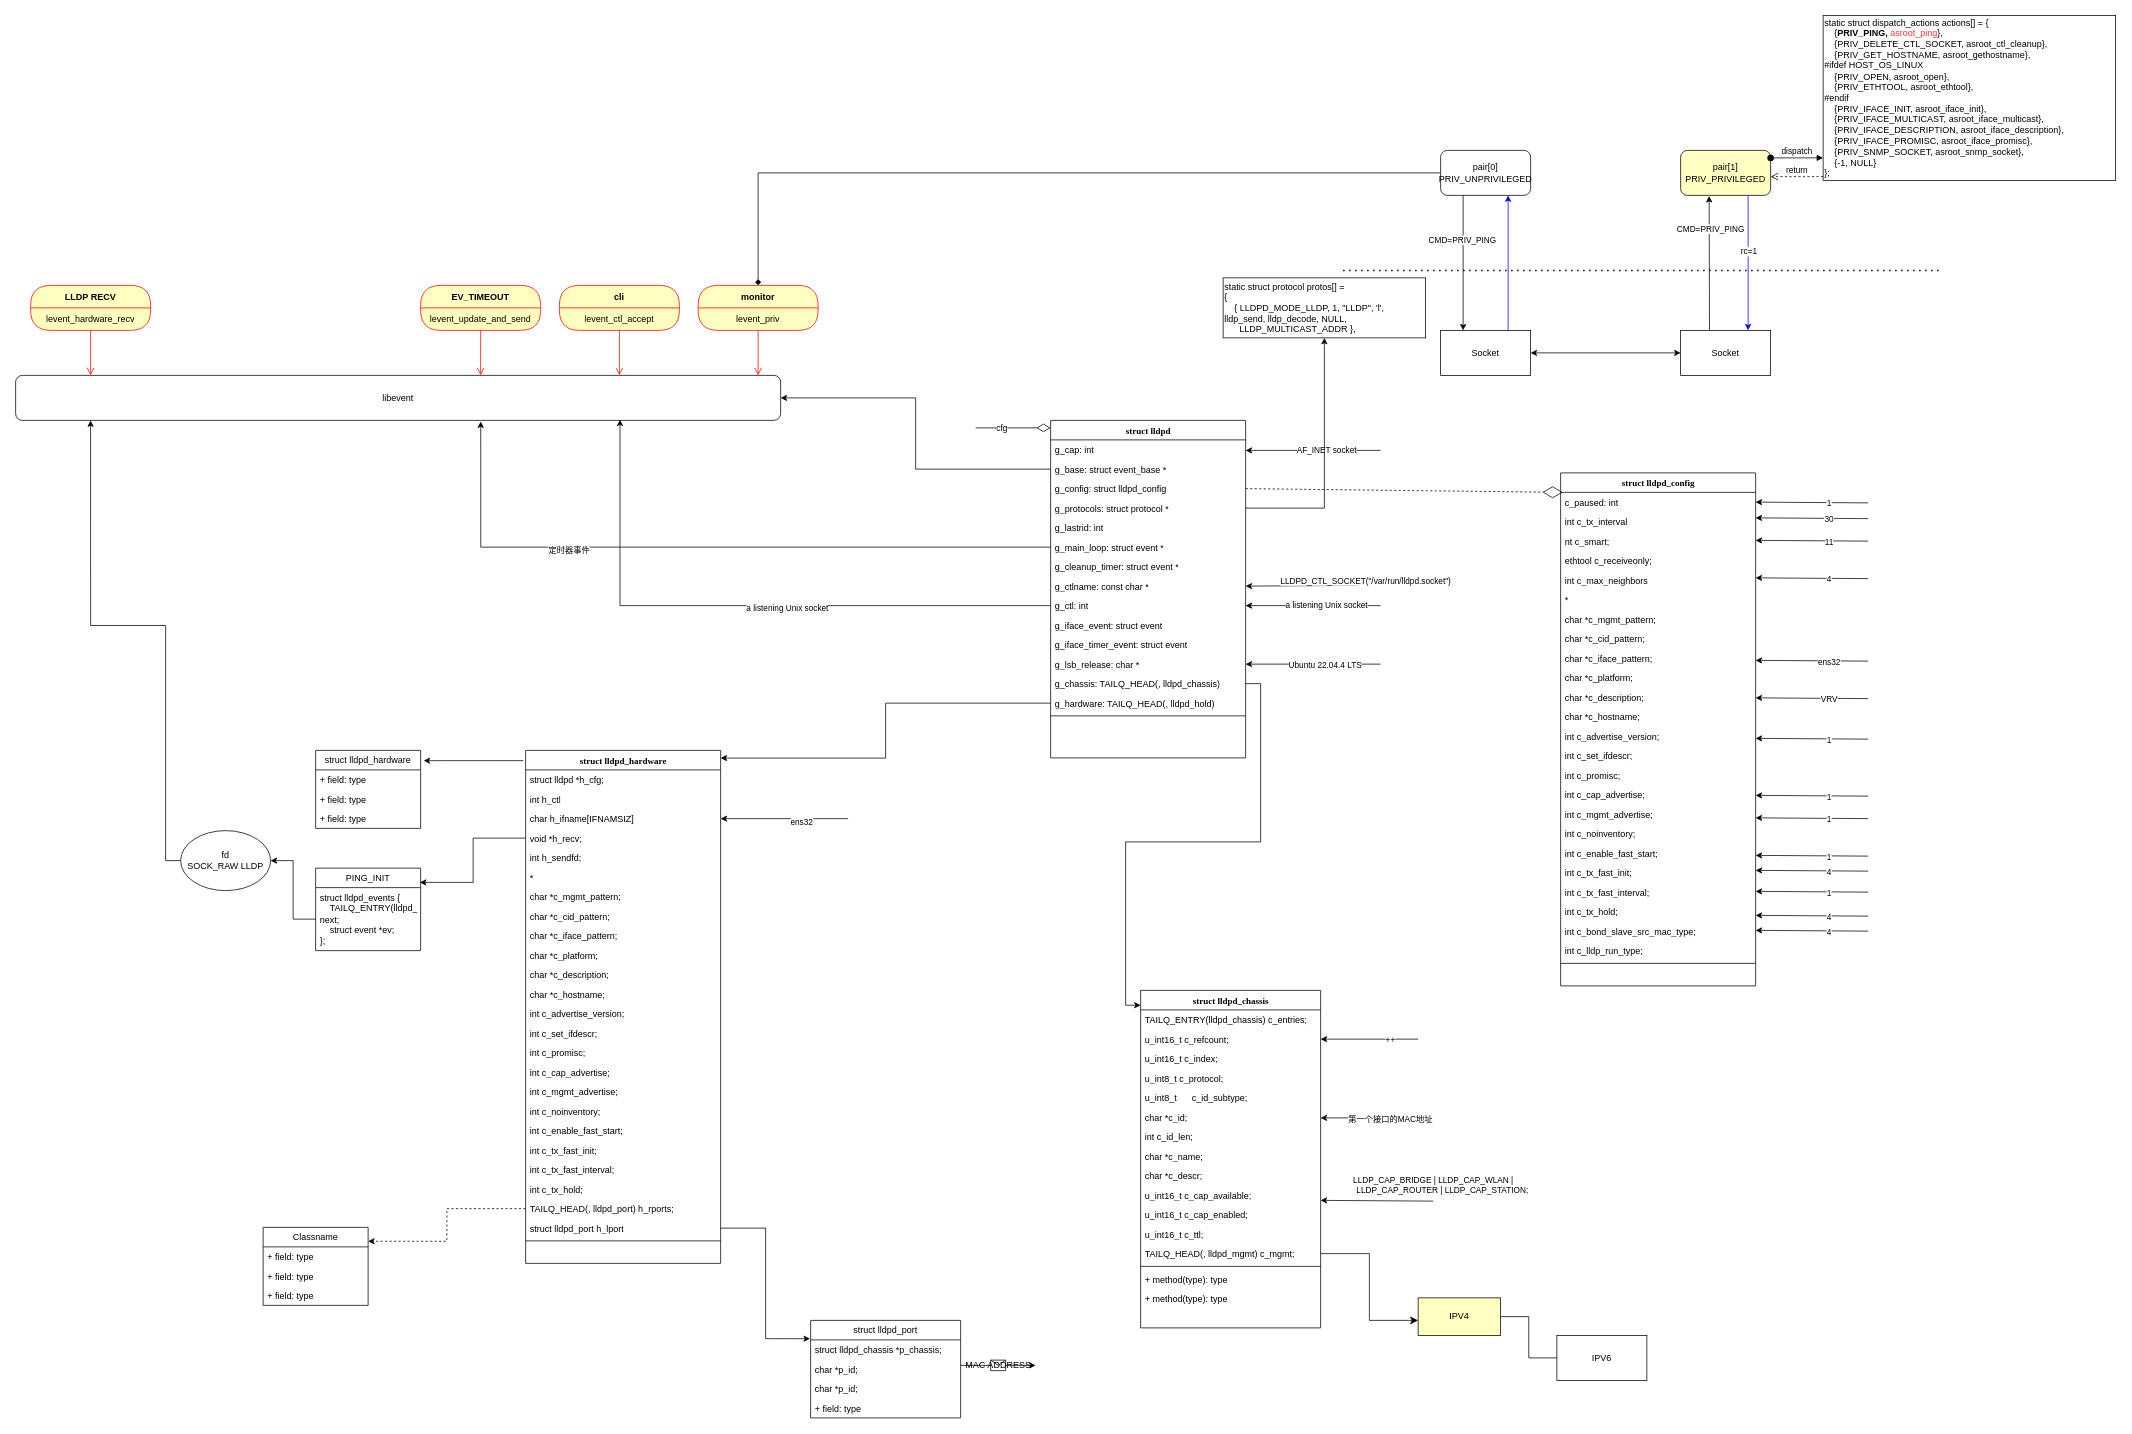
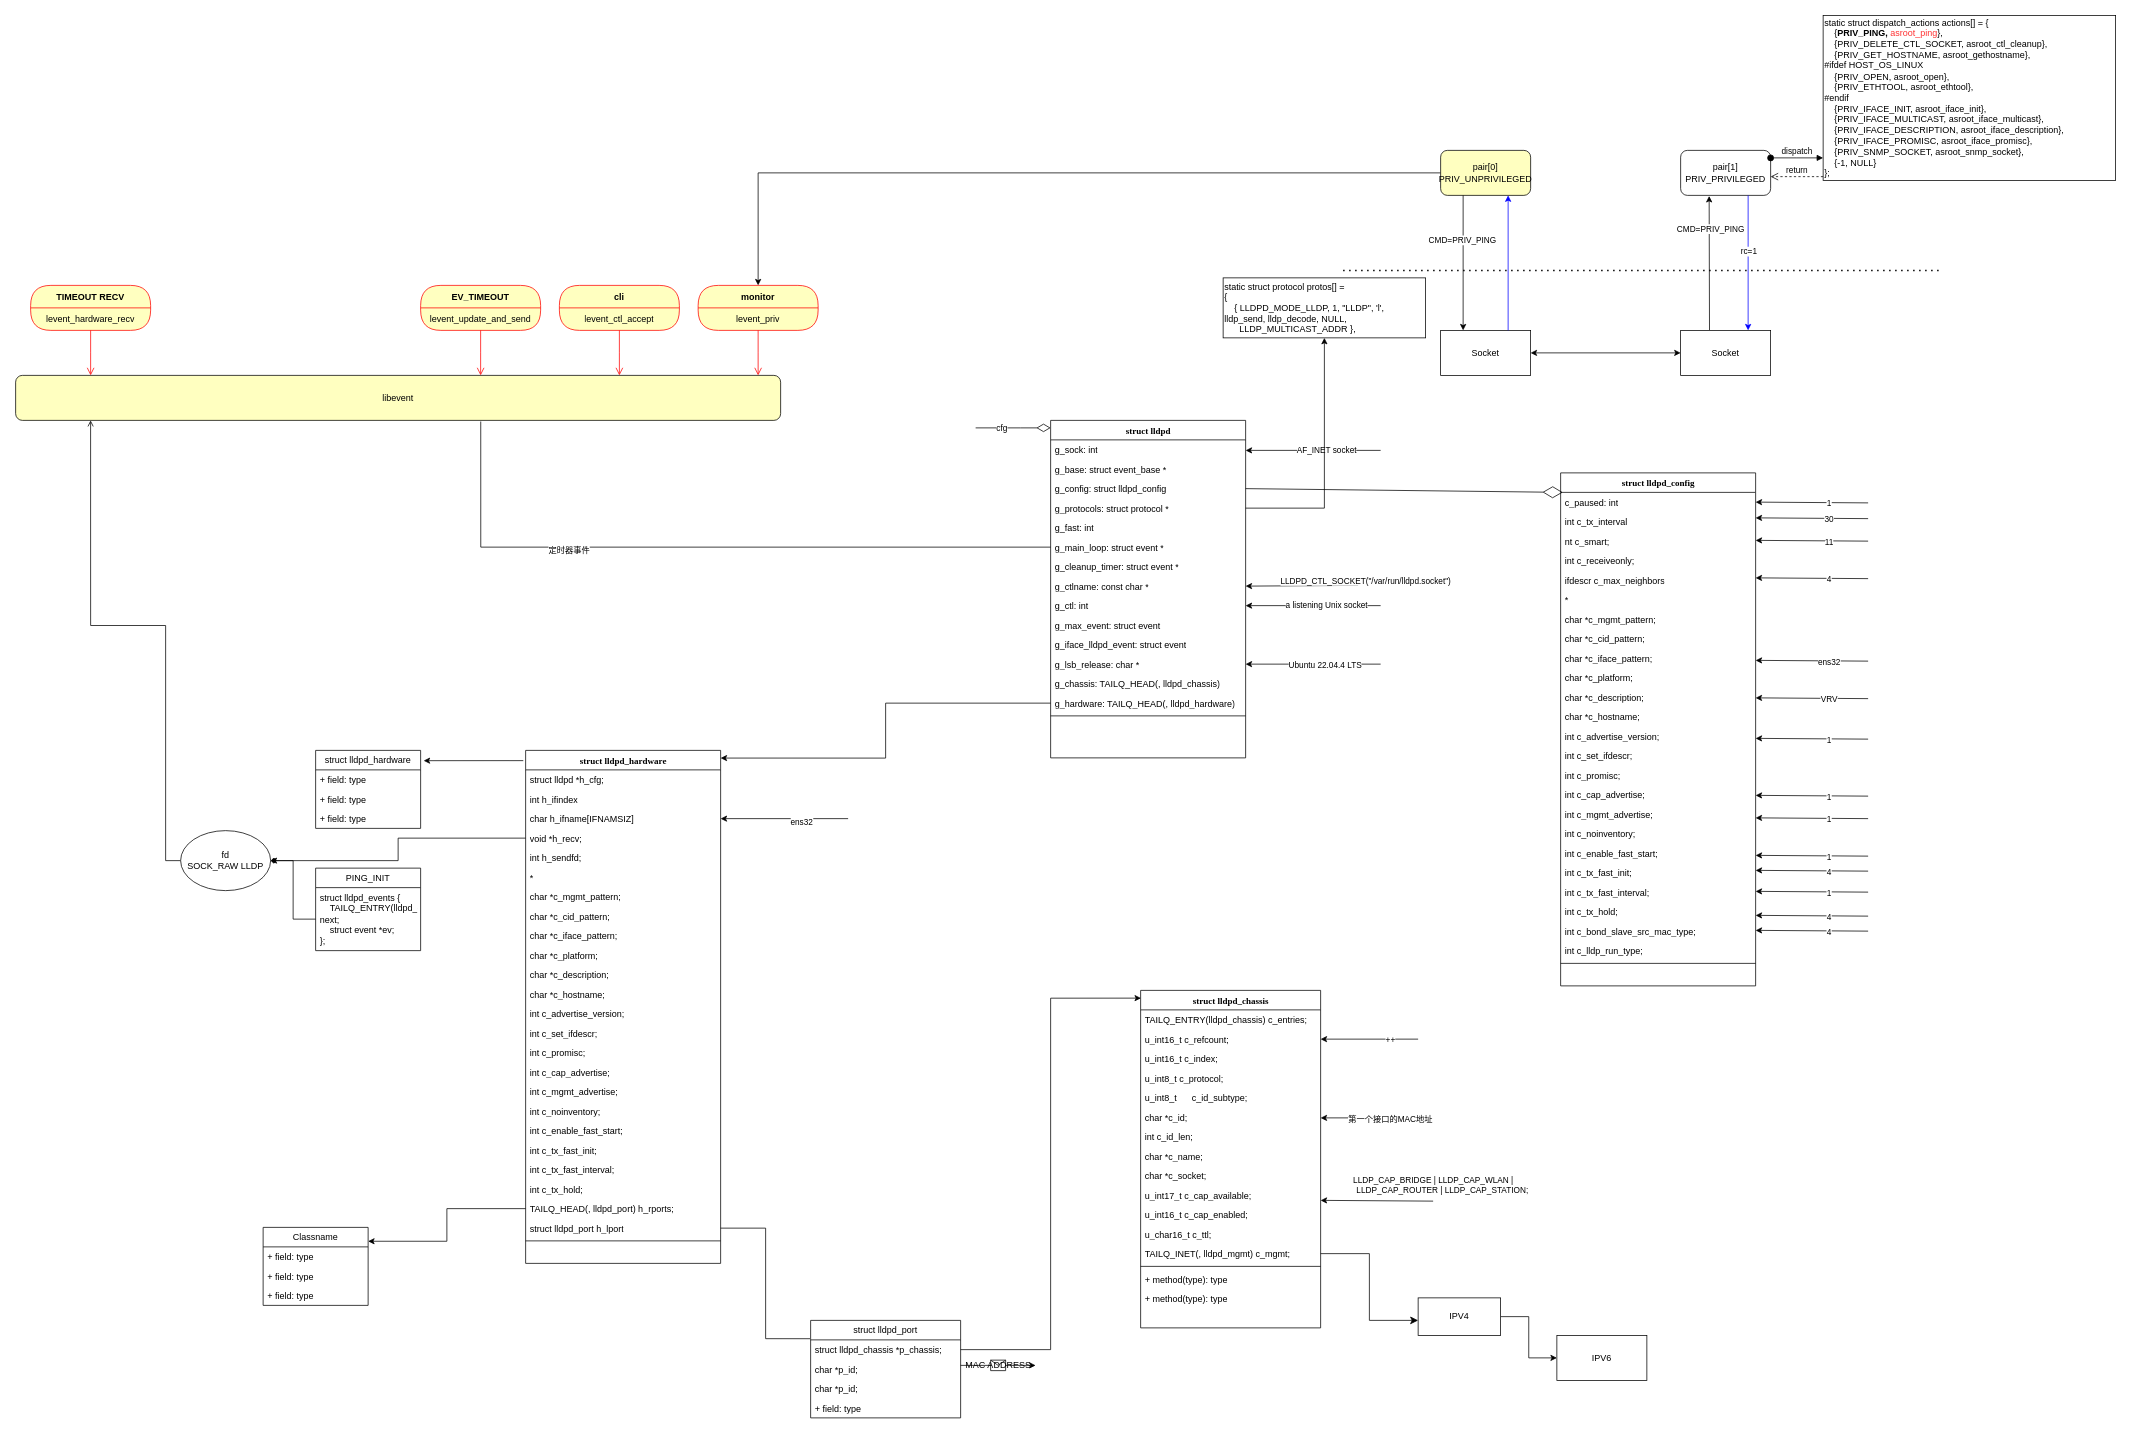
(1485, 173) -> (1485, 173)
(1725, 173) -> (1725, 173)
(758, 278) -> (758, 279)
(90, 297) -> (90, 297)
(398, 398) -> (398, 398)
(90, 427) -> (90, 425)
(480, 428) -> (480, 426)
(915, 434) -> none
(1077, 451) -> (1079, 451)
(1395, 490) -> (1395, 490)
(1084, 529) -> (1079, 529)
(1614, 562) -> (1604, 562)
(1609, 581) -> (1619, 581)
(834, 606) -> none
(1118, 626) -> (1114, 626)
(1132, 646) -> (1131, 646)
(1137, 704) -> (1149, 709)
(1260, 756) -> none
(557, 800) -> (566, 800)
(293, 862) -> (293, 862)
(450, 882) -> (396, 861)
(1184, 1177) -> (1187, 1177)
(1208, 1196) -> (1208, 1196)
none -> (1050, 1211)
(447, 1223) -> (447, 1223)
(1186, 1235) -> (1189, 1235)
(1218, 1255) -> (1218, 1255)
(1459, 1317) -> (1459, 1317)
(803, 1339) -> (805, 1339)
(1552, 1358) -> (1550, 1358)
